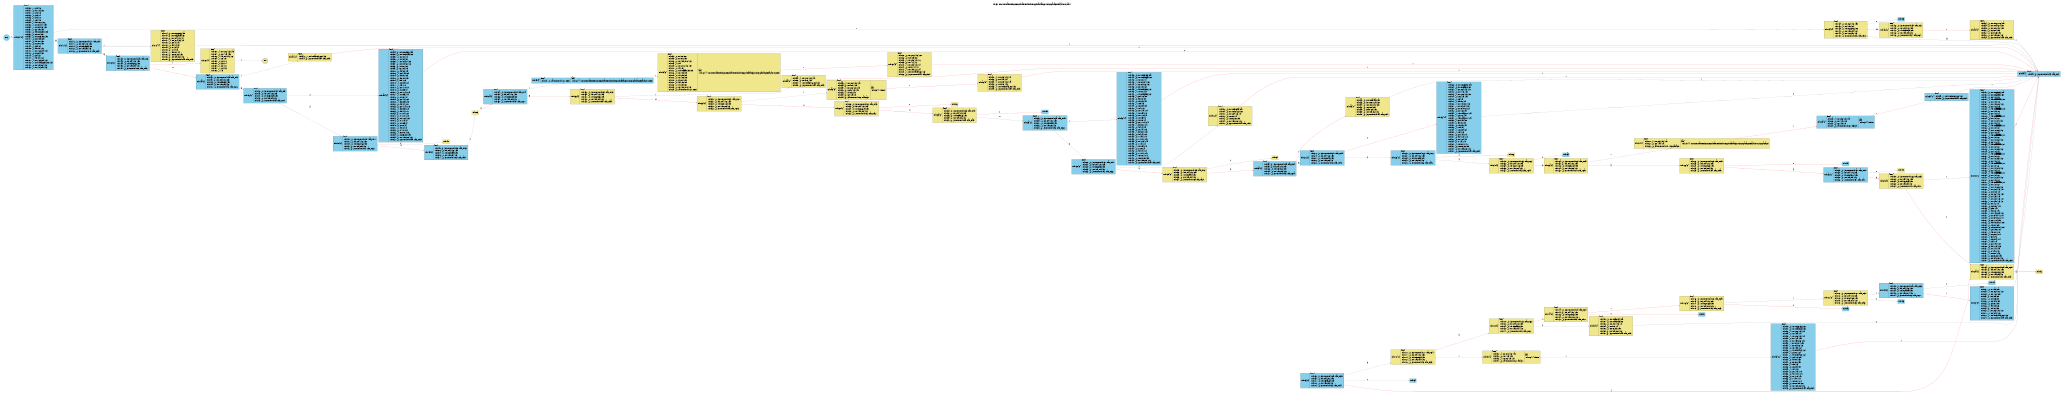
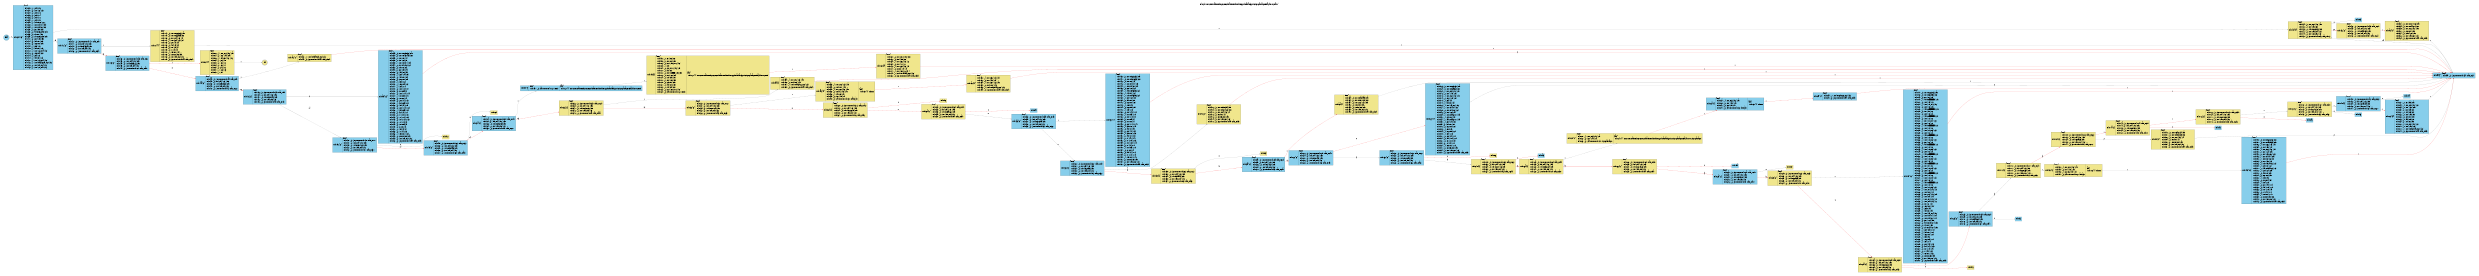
(7, 38) -> (6, 38)
(485, 108) -> (474, 136)
(1695, 392) -> (1947, 265)
